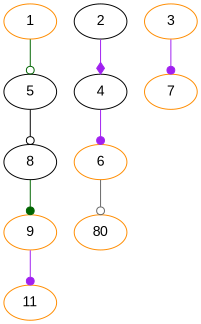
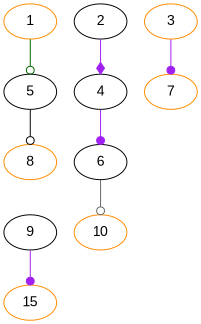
(30, 162) -> (30, 162)
(101, 162) -> (101, 162)
(30, 193) -> none
(30, 232) -> (30, 232)
(101, 232) -> (101, 232)
(30, 303) -> (30, 303)
